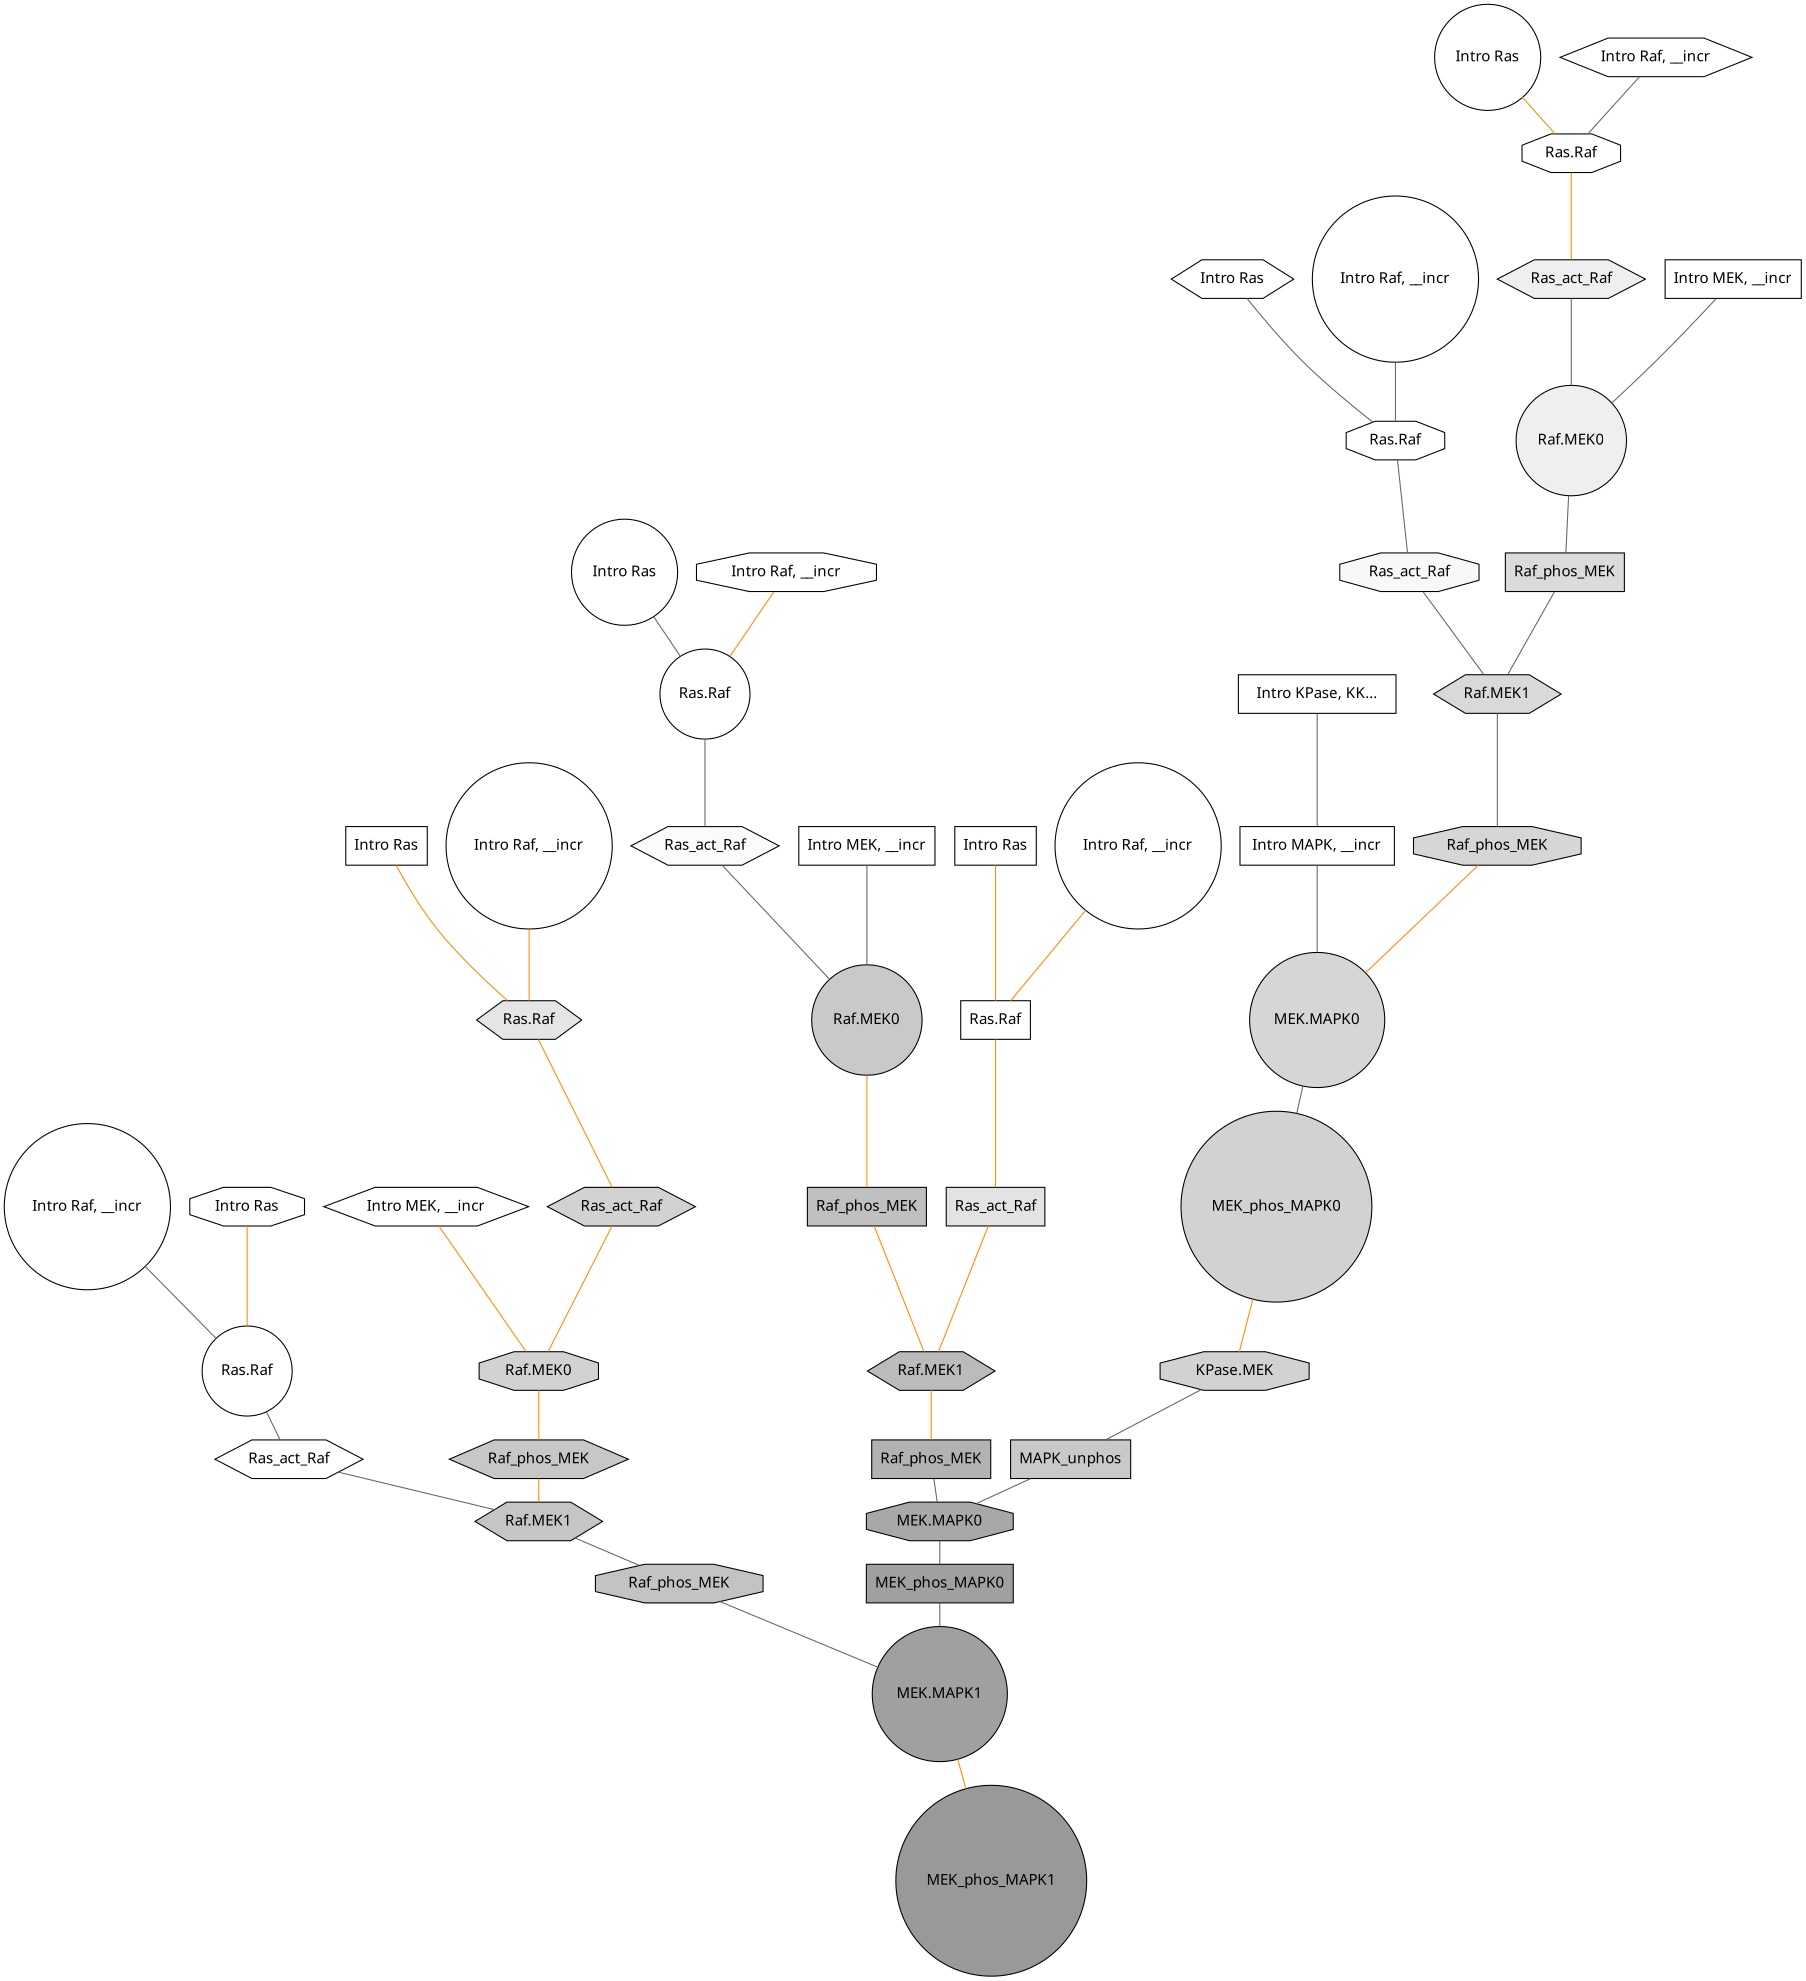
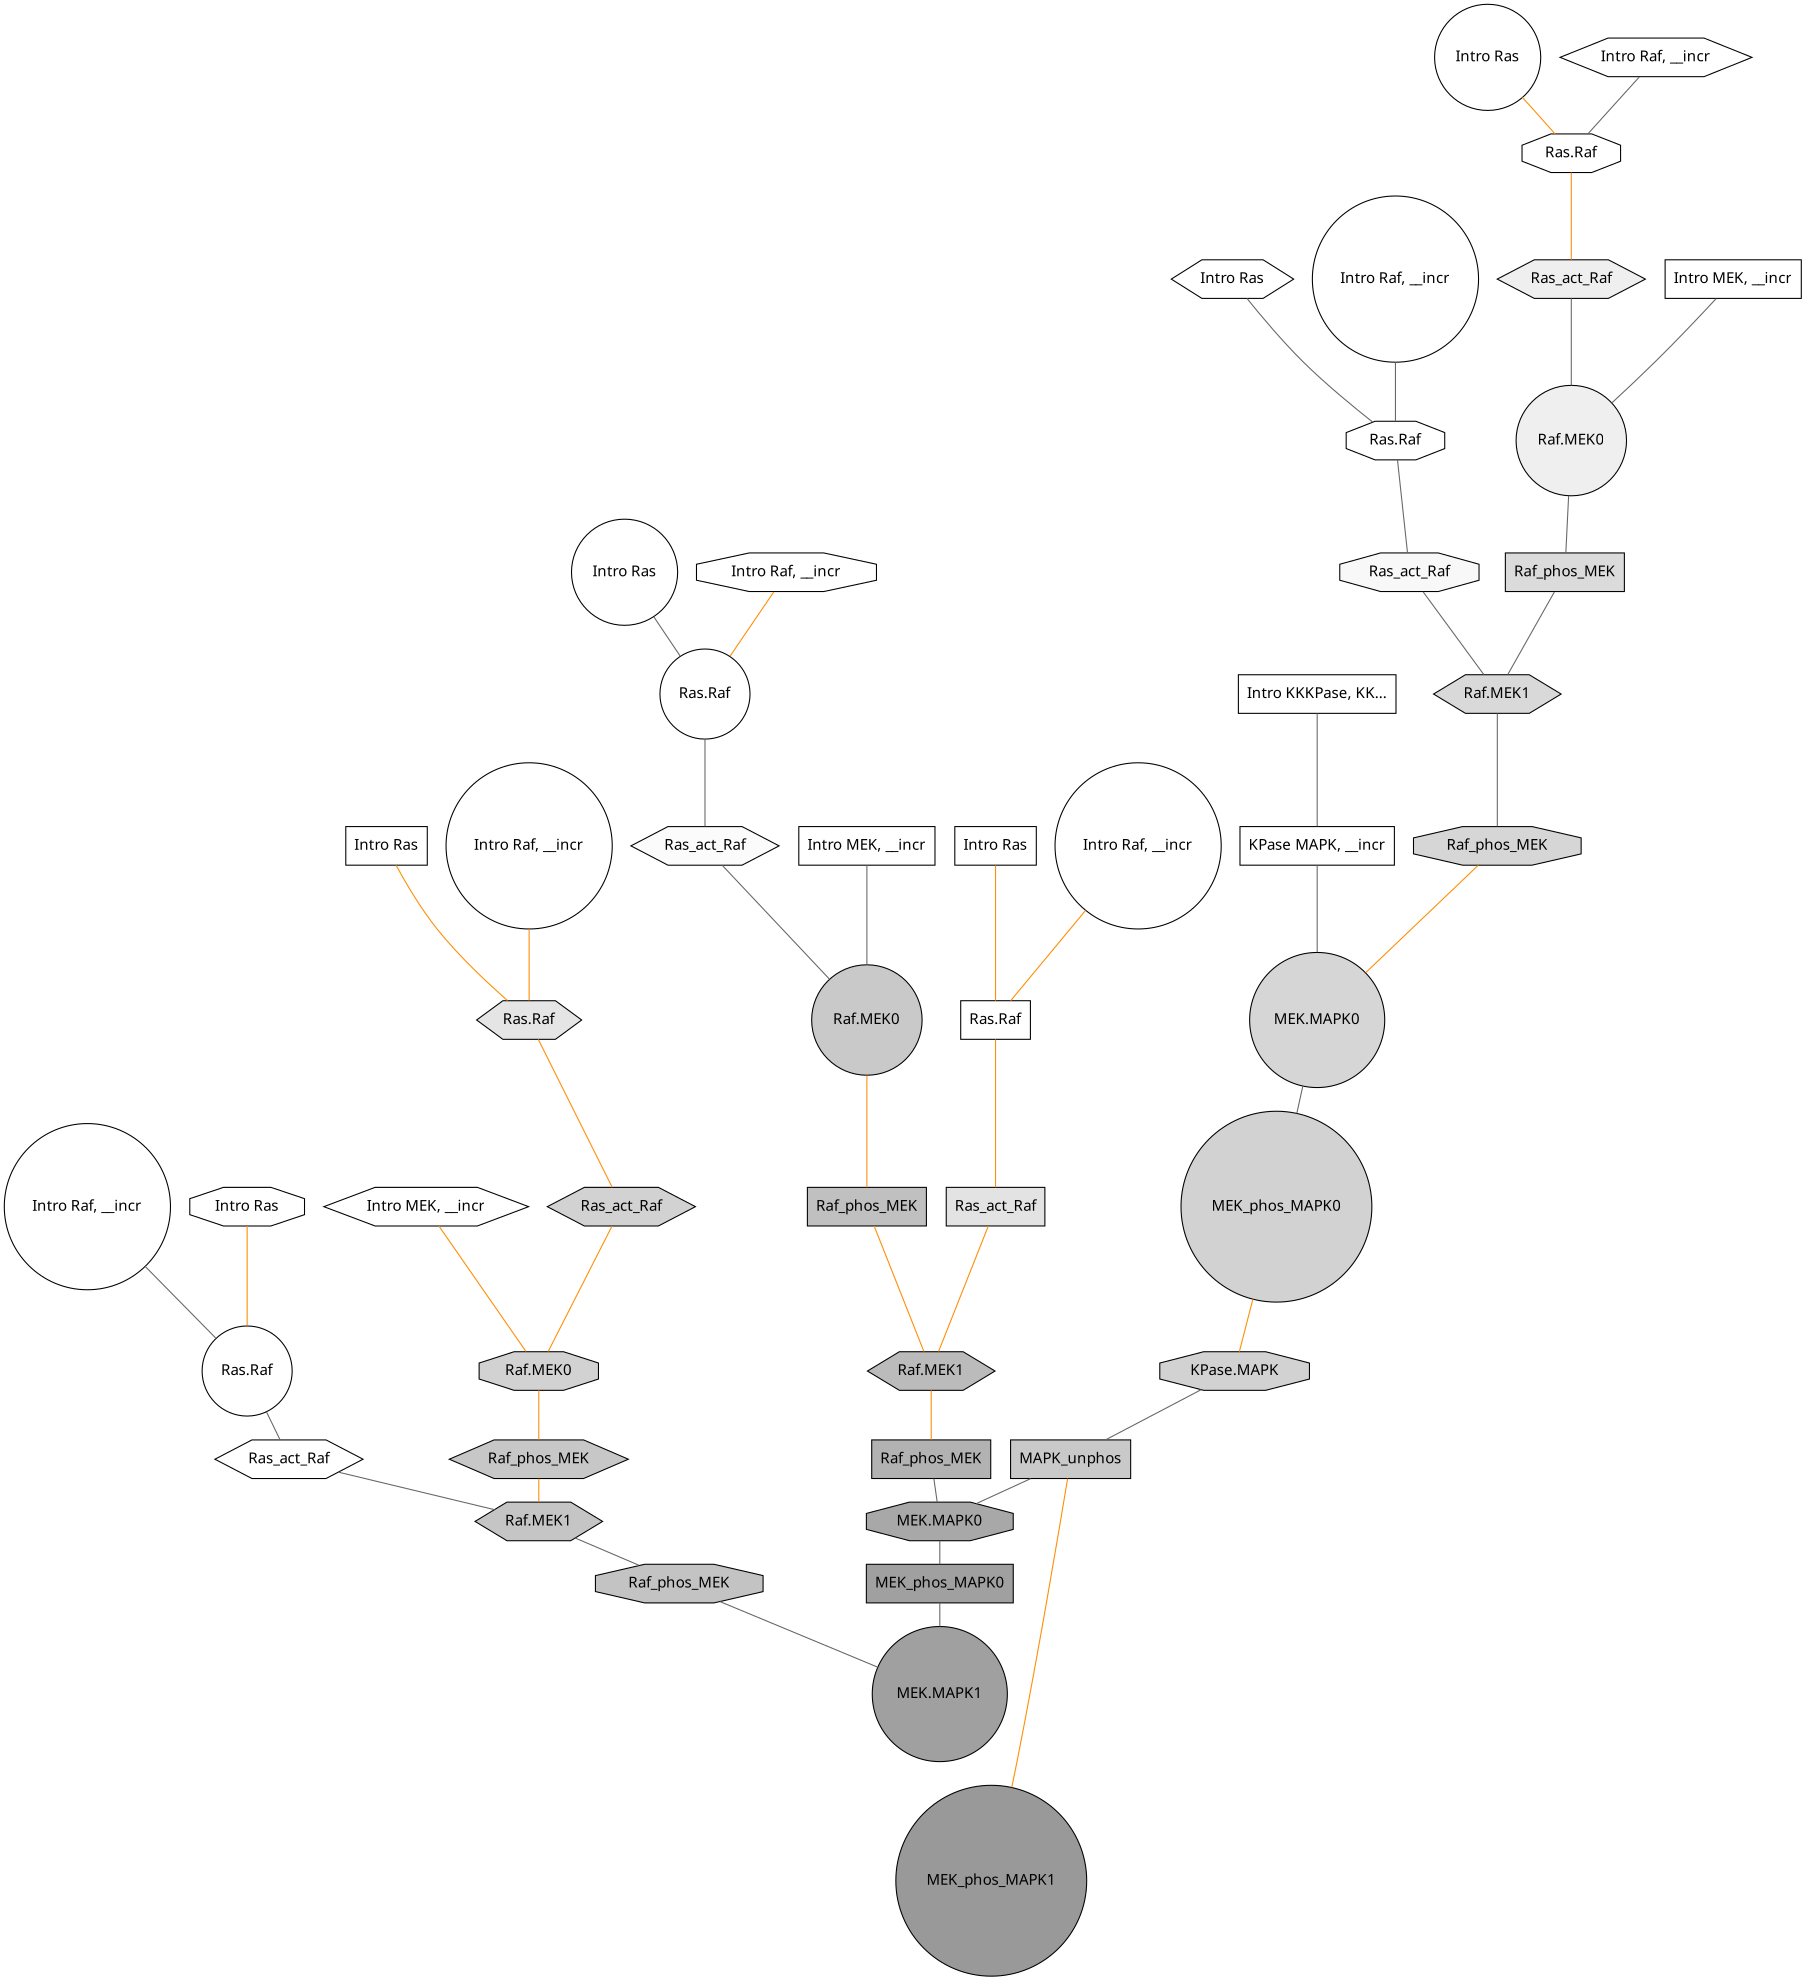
(1317, 694) -> (1317, 694)
(1317, 846) -> (1317, 846)
(1235, 1371) -> (1235, 1371)
(962, 1774) -> (1041, 1633)
